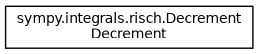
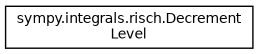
(129, 27) -> (129, 27)
